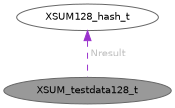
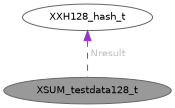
(88, 17) -> (88, 17)
